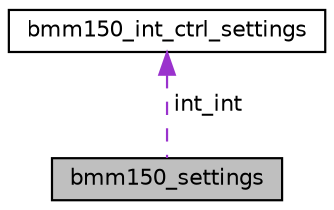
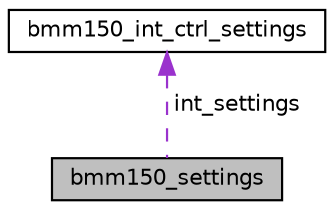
(205, 105) -> (235, 105)
